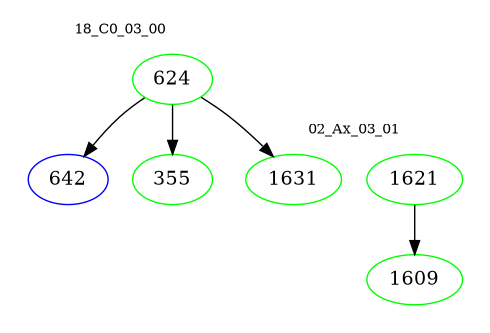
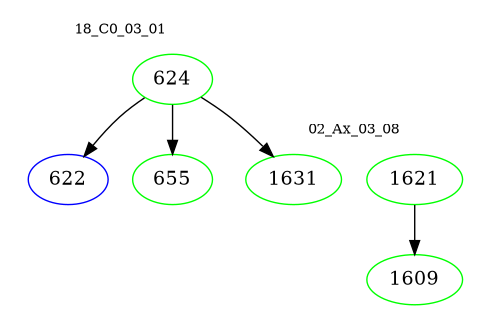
(120, 30) -> (120, 30)
(354, 130) -> (354, 130)
(68, 180) -> (68, 180)
(173, 180) -> (173, 180)
